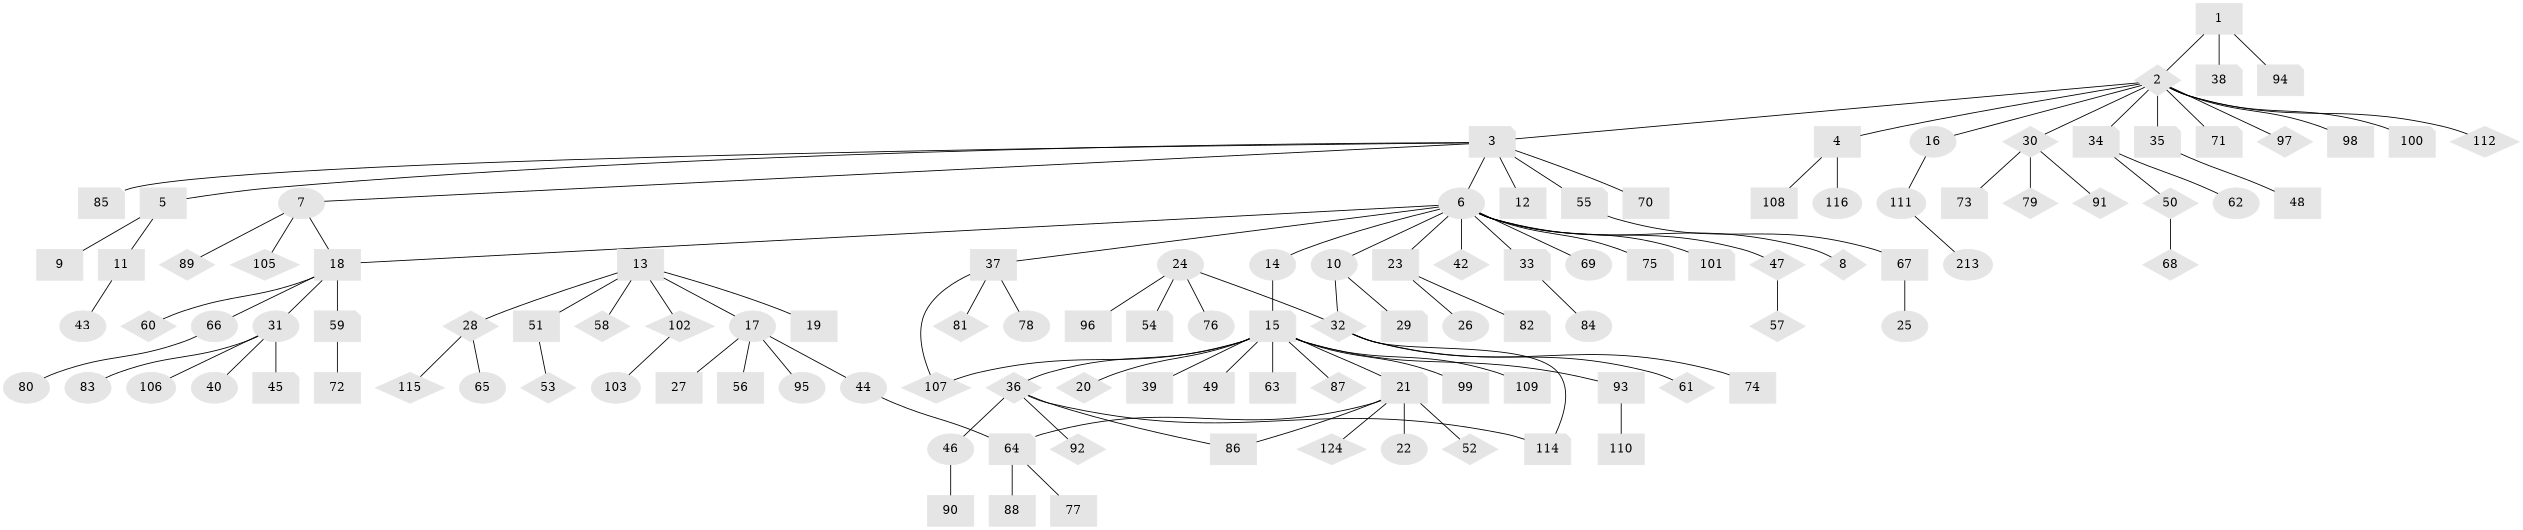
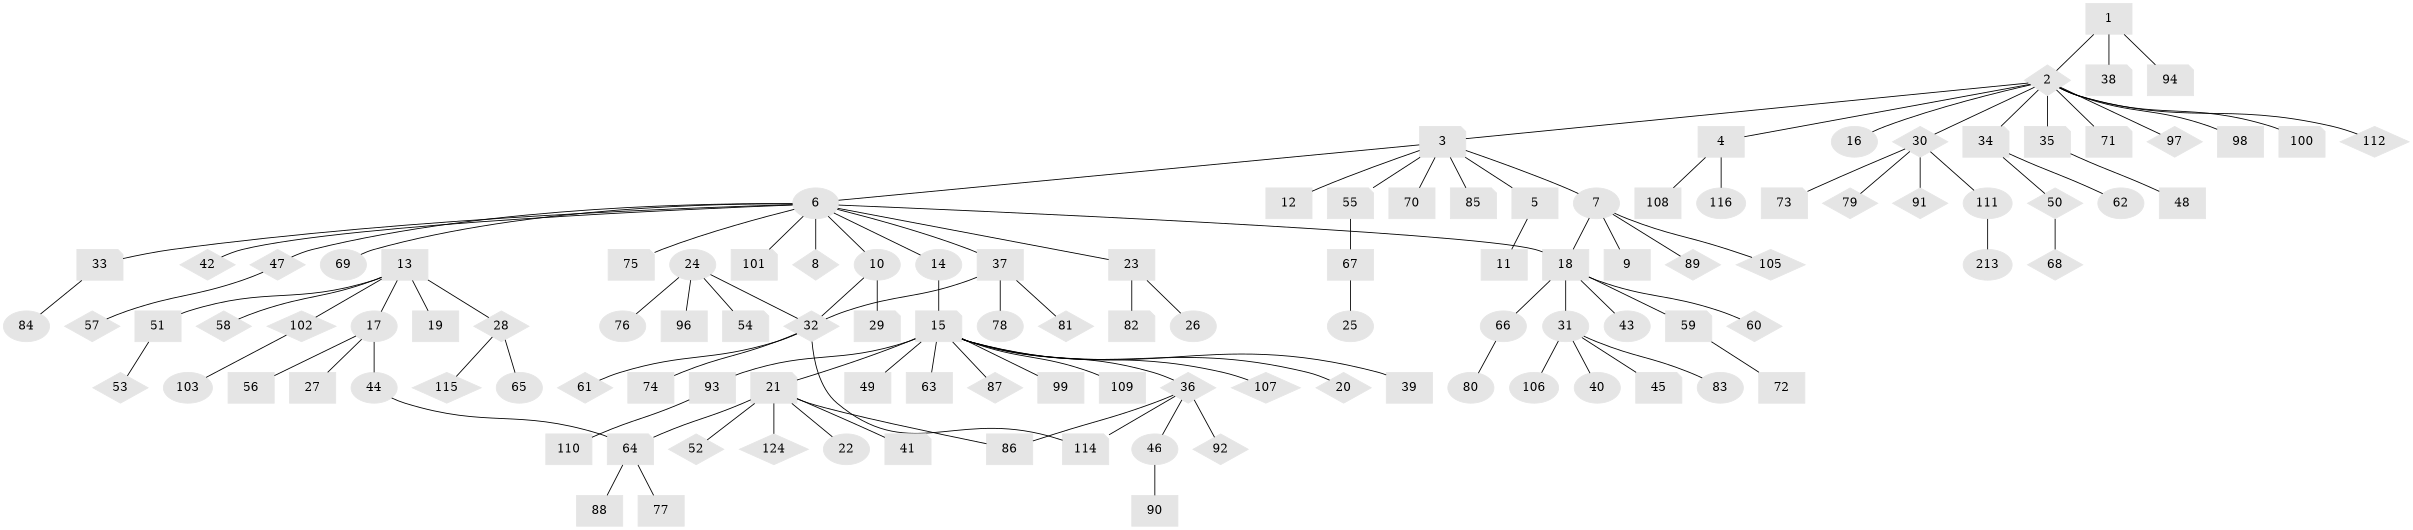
(1917, 172) -> (1952, 171)
(111, 234) -> (1612, 234)
(102, 296) -> (1598, 297)
(924, 315) -> (901, 297)
(802, 388) -> none
none -> (908, 449)
